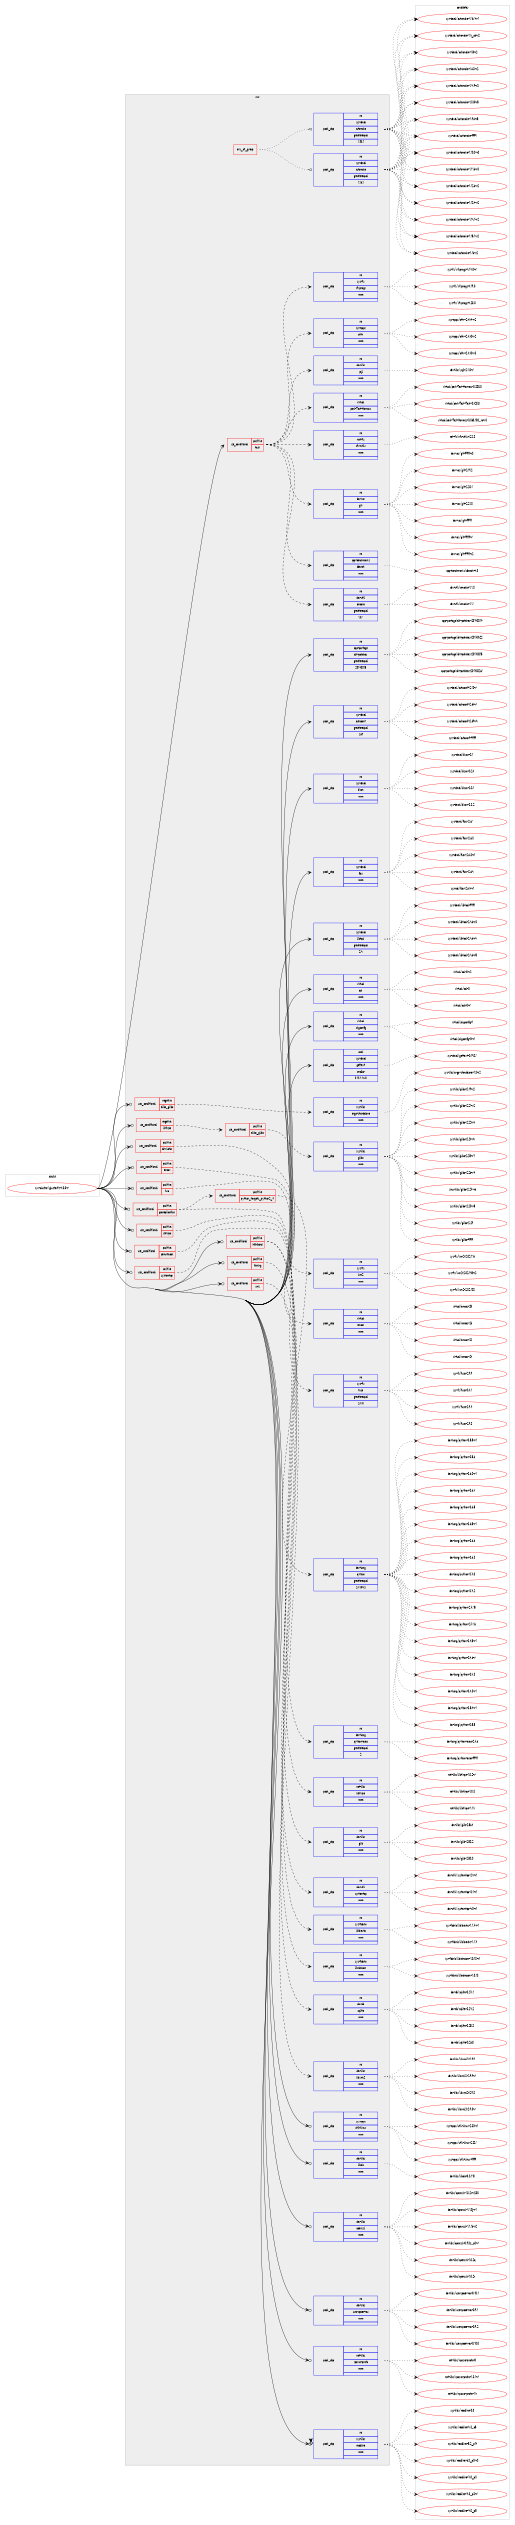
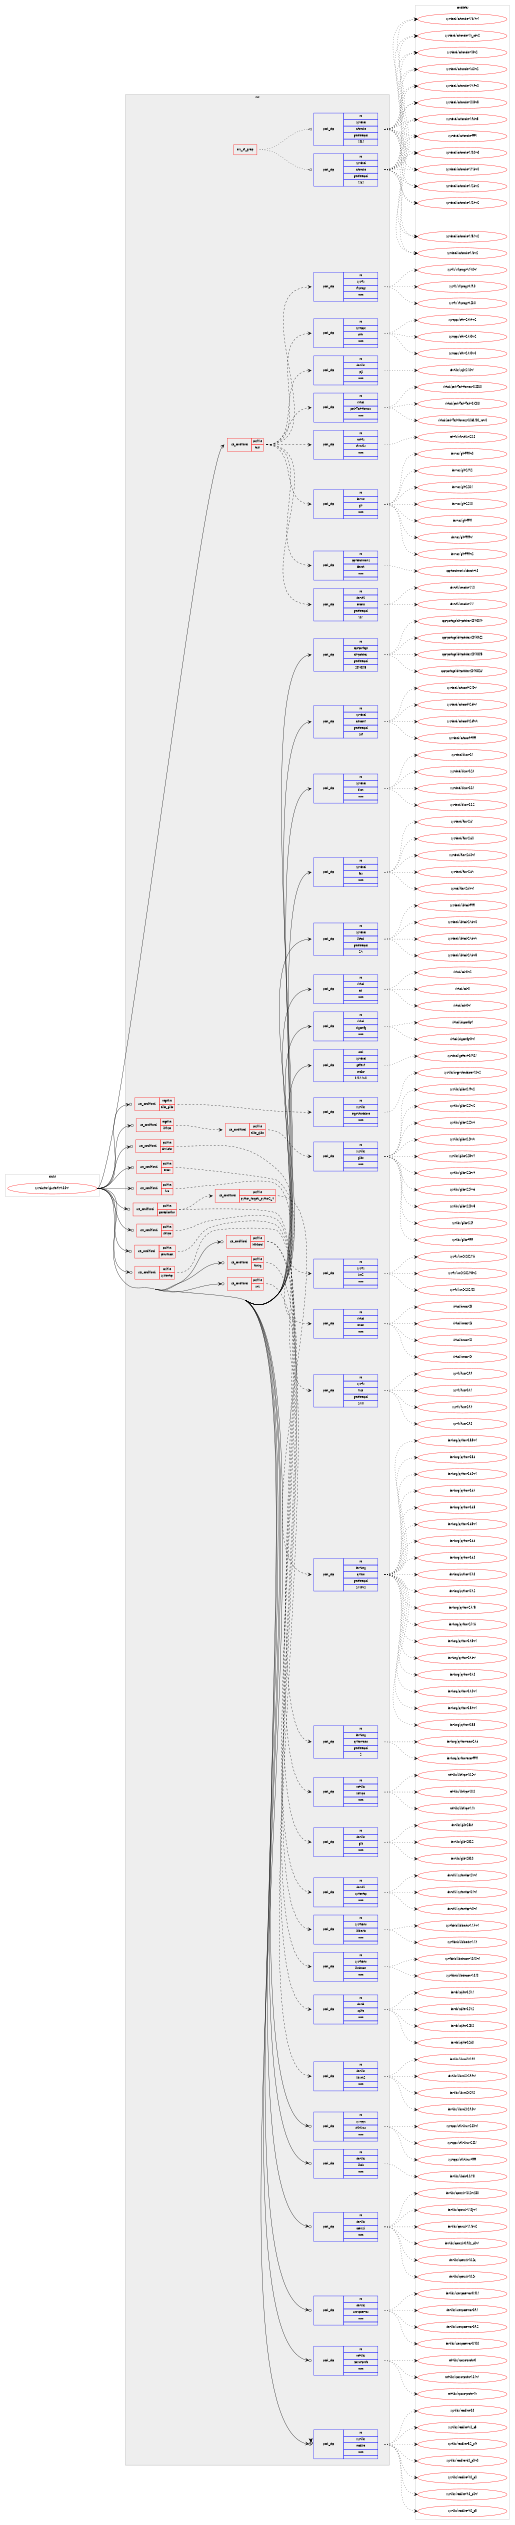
(462, 220) -> none
(462, 1190) -> (462, 1190)
